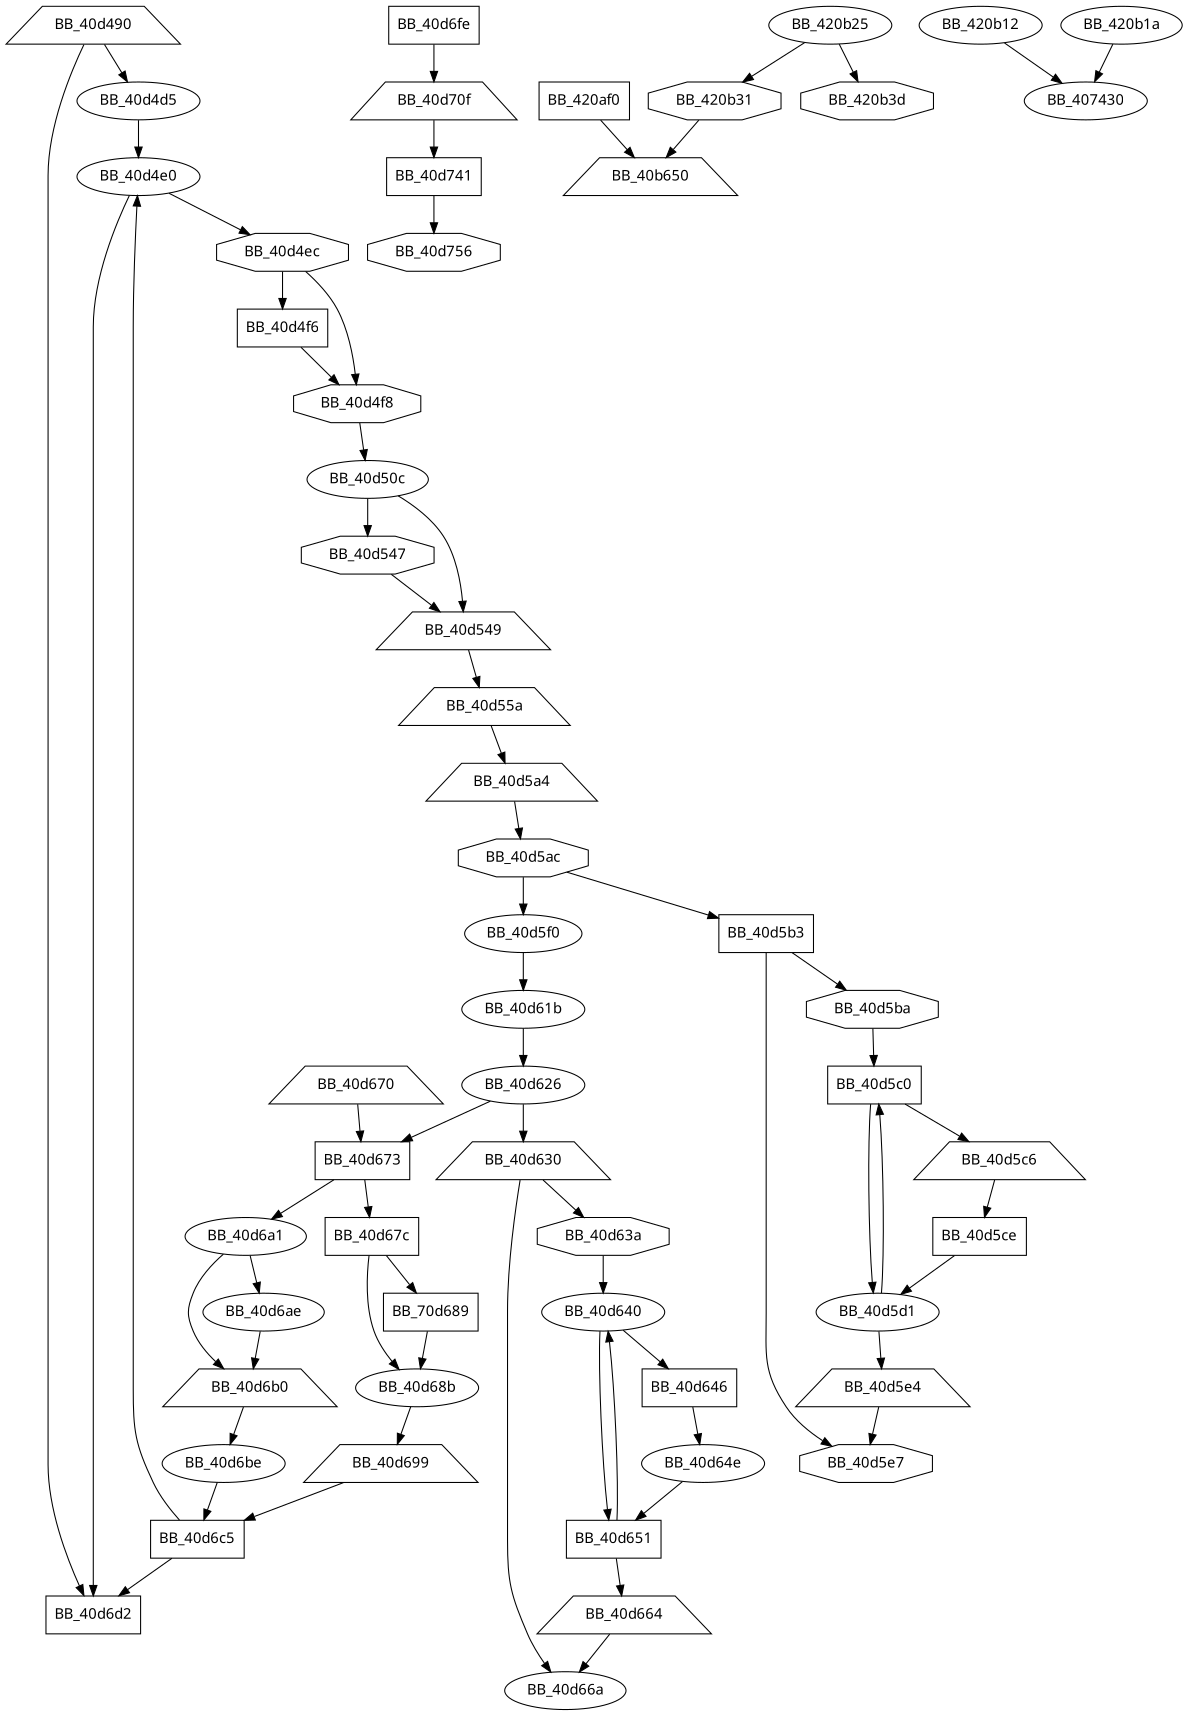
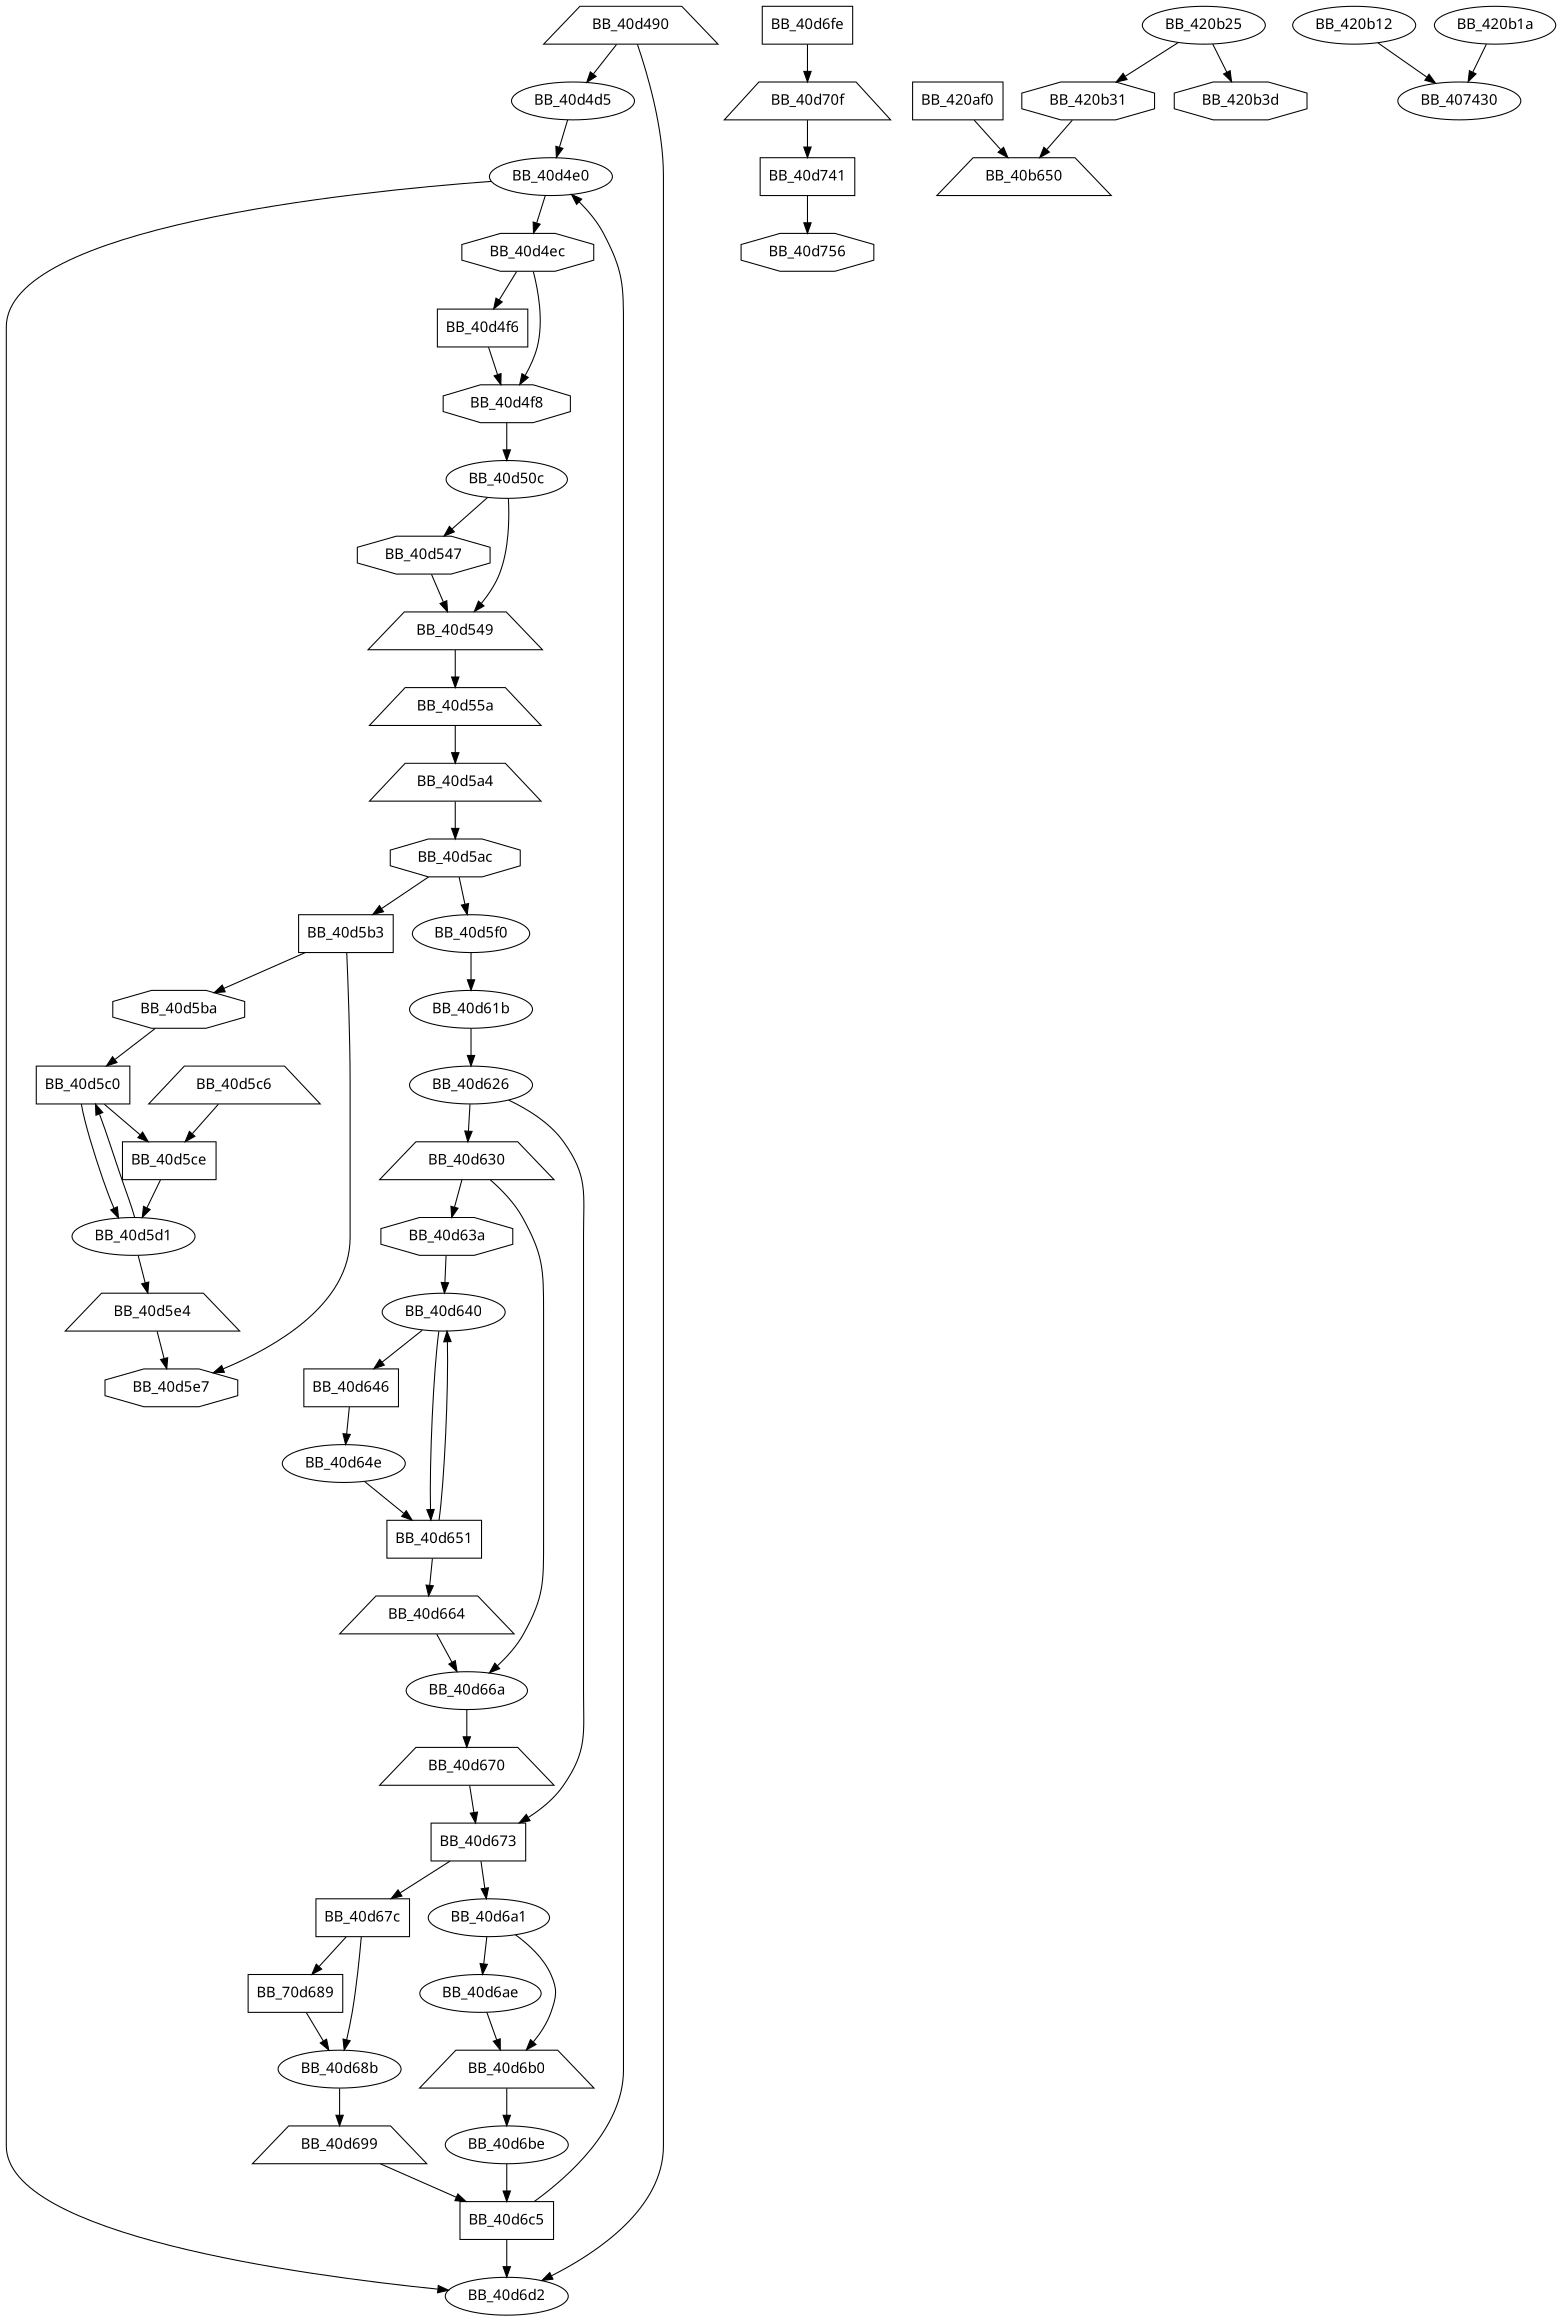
(932, 1120) -> (122, 1119)
(93, 1615) -> (507, 2296)
none -> (467, 1723)
